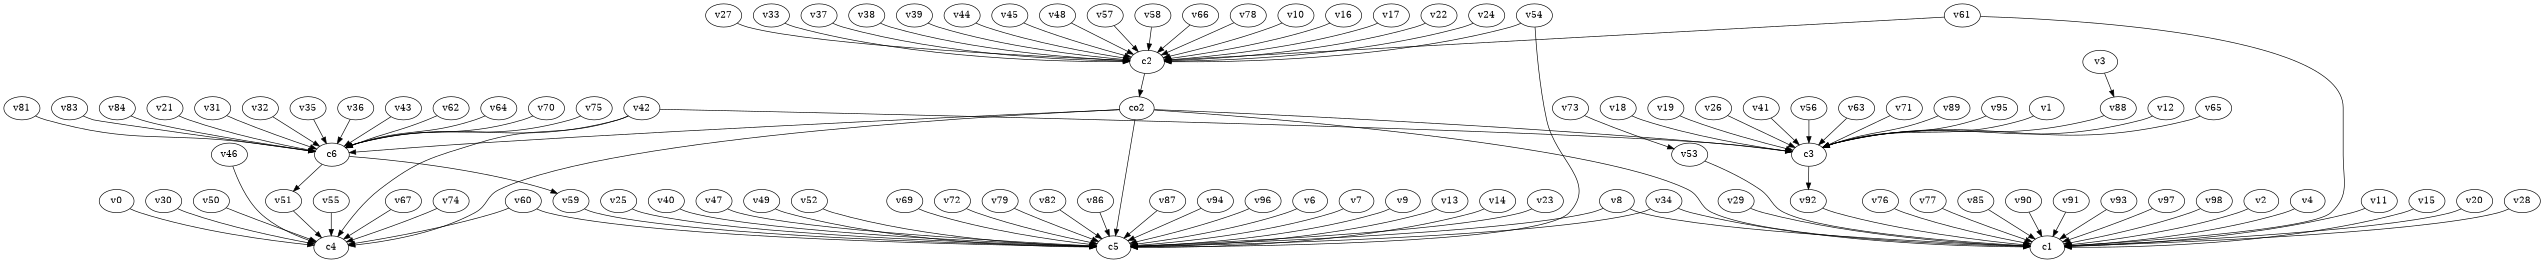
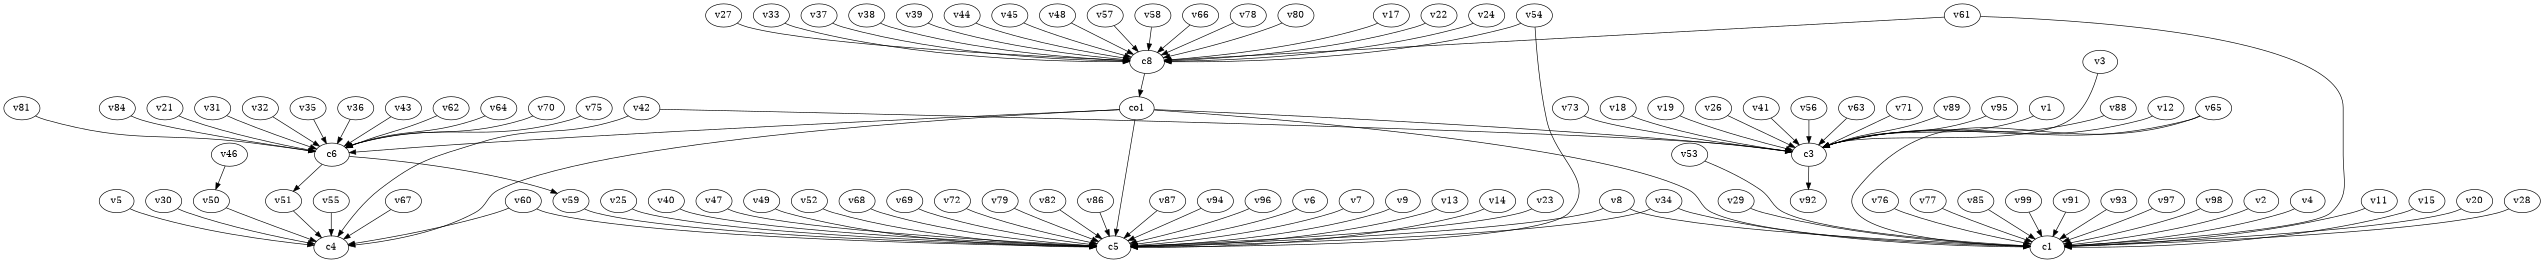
(1296, 15) -> (1296, 15)
(1344, 15) -> none
(1147, 62) -> (1147, 62)
(2108, 82) -> (1978, 137)
(70, 108) -> none
(1137, 108) -> (1137, 108)
(490, 132) -> none
(1626, 132) -> (1679, 136)
(117, 201) -> (117, 201)
(451, 201) -> none
none -> (857, 201)
(2023, 201) -> (2023, 201)
(261, 214) -> (222, 175)
(1922, 231) -> (1910, 146)
